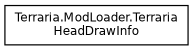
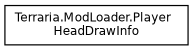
(96, 25) -> (96, 25)
